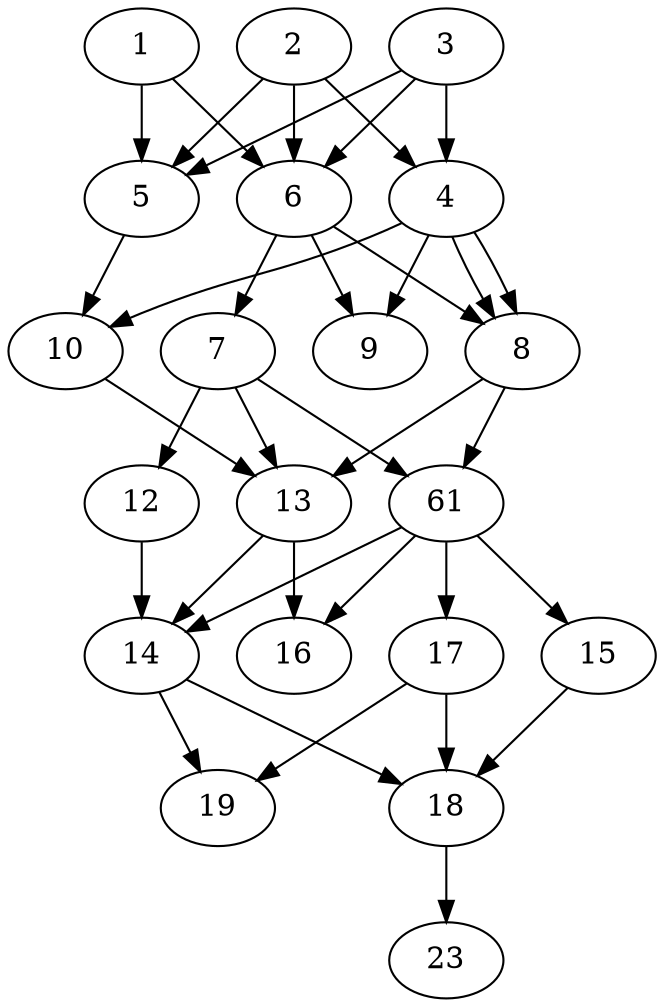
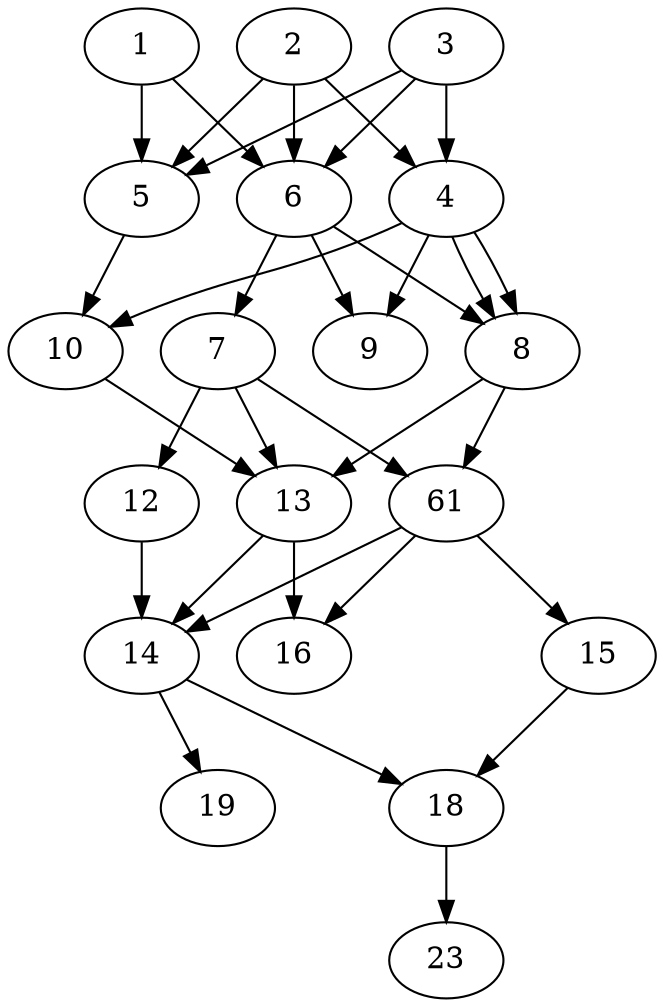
(446, 656) -> none
